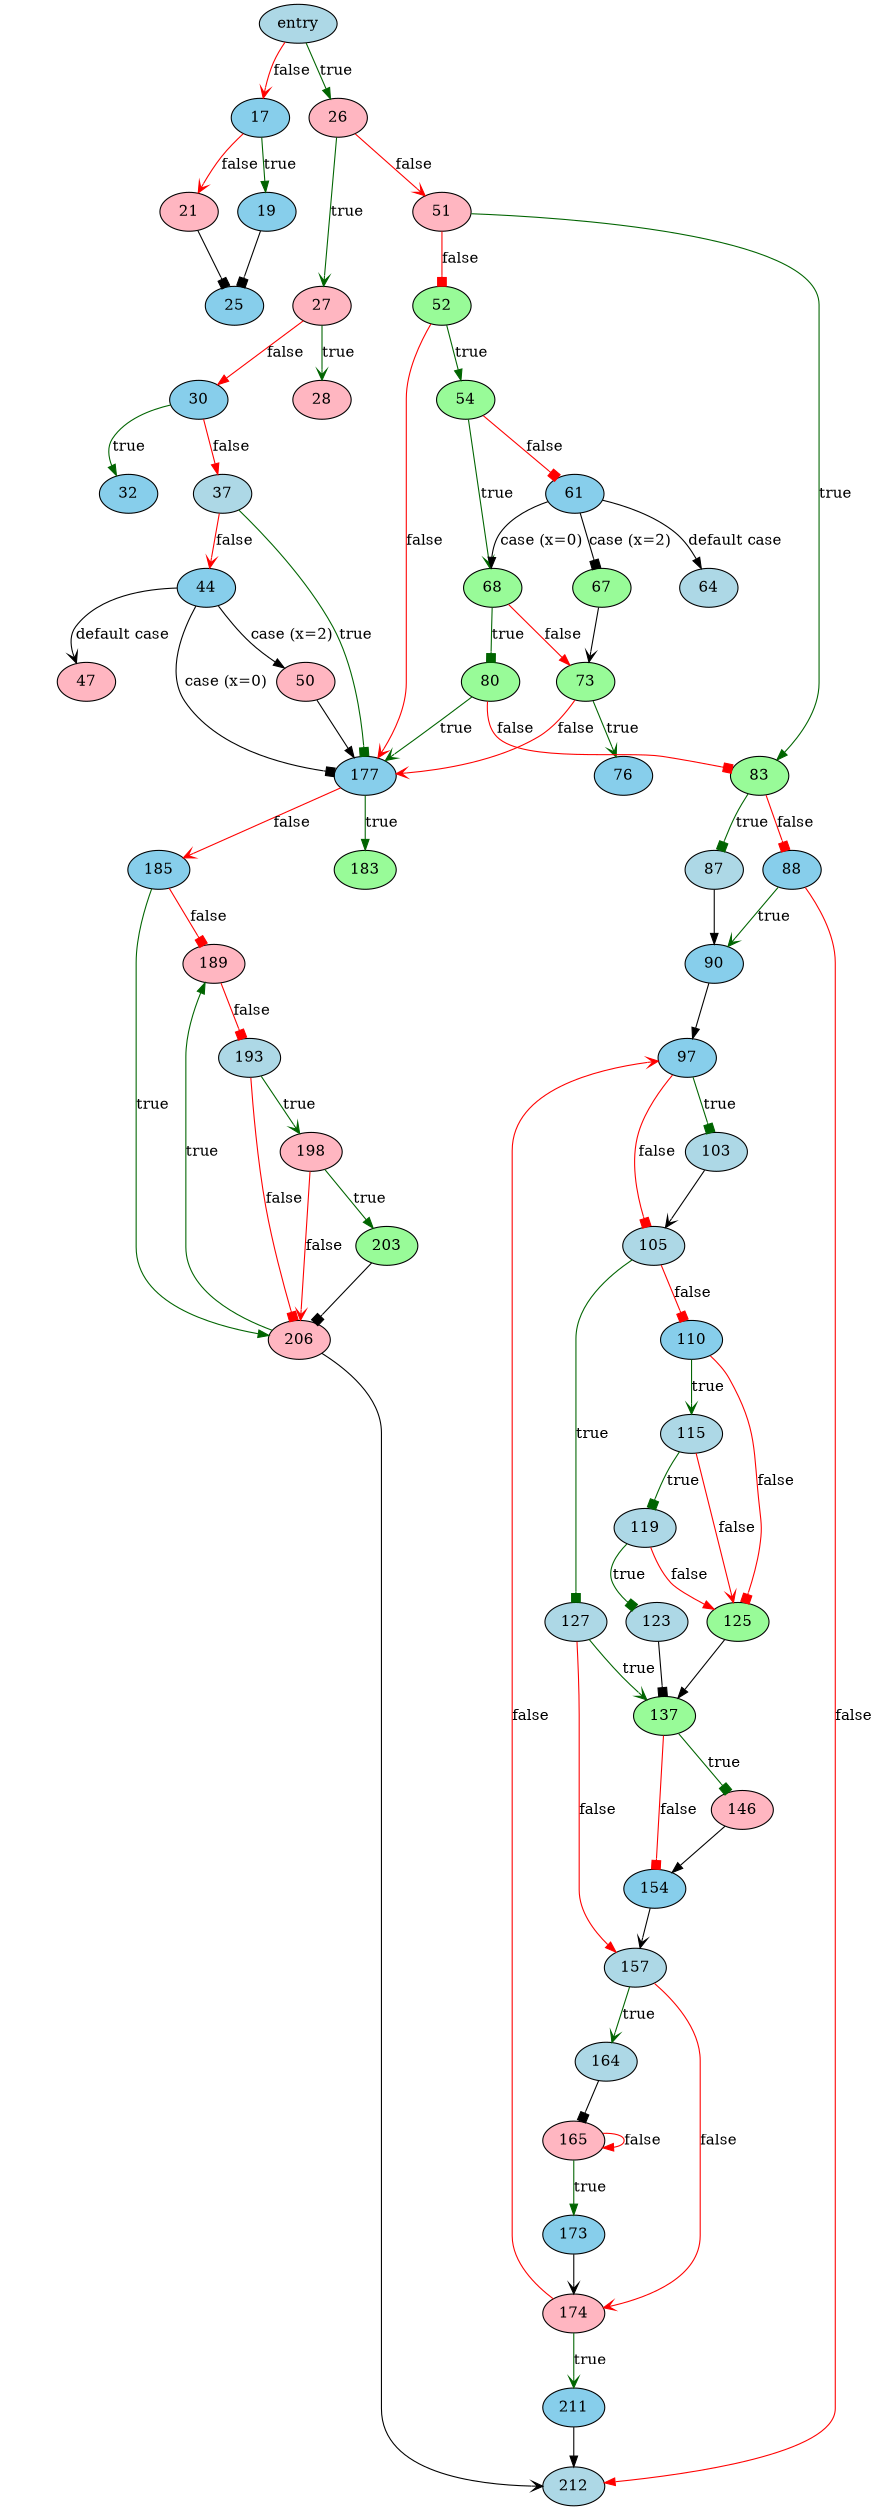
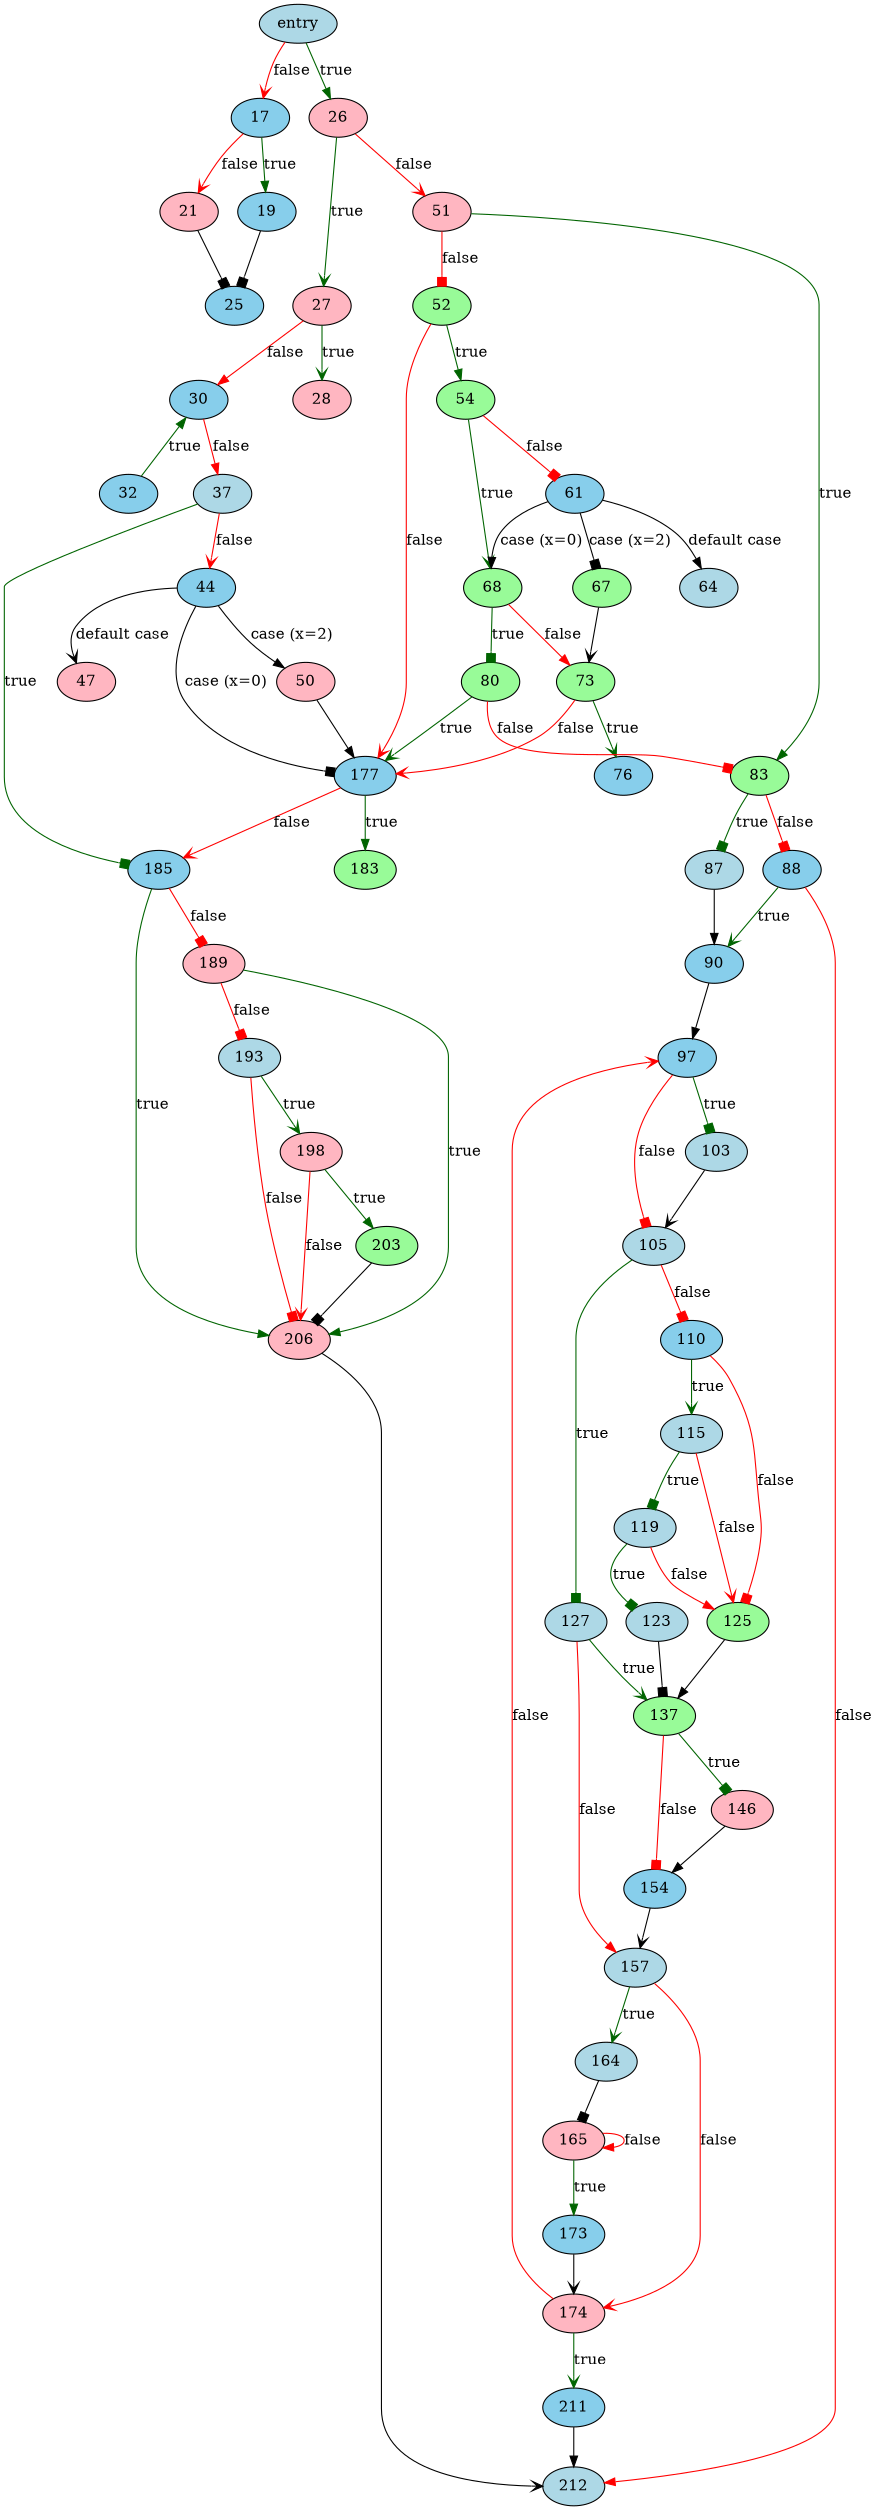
(126, 424) -> (160, 451)
(326, 615) -> (4, 653)
(186, 1183) -> (448, 1111)
